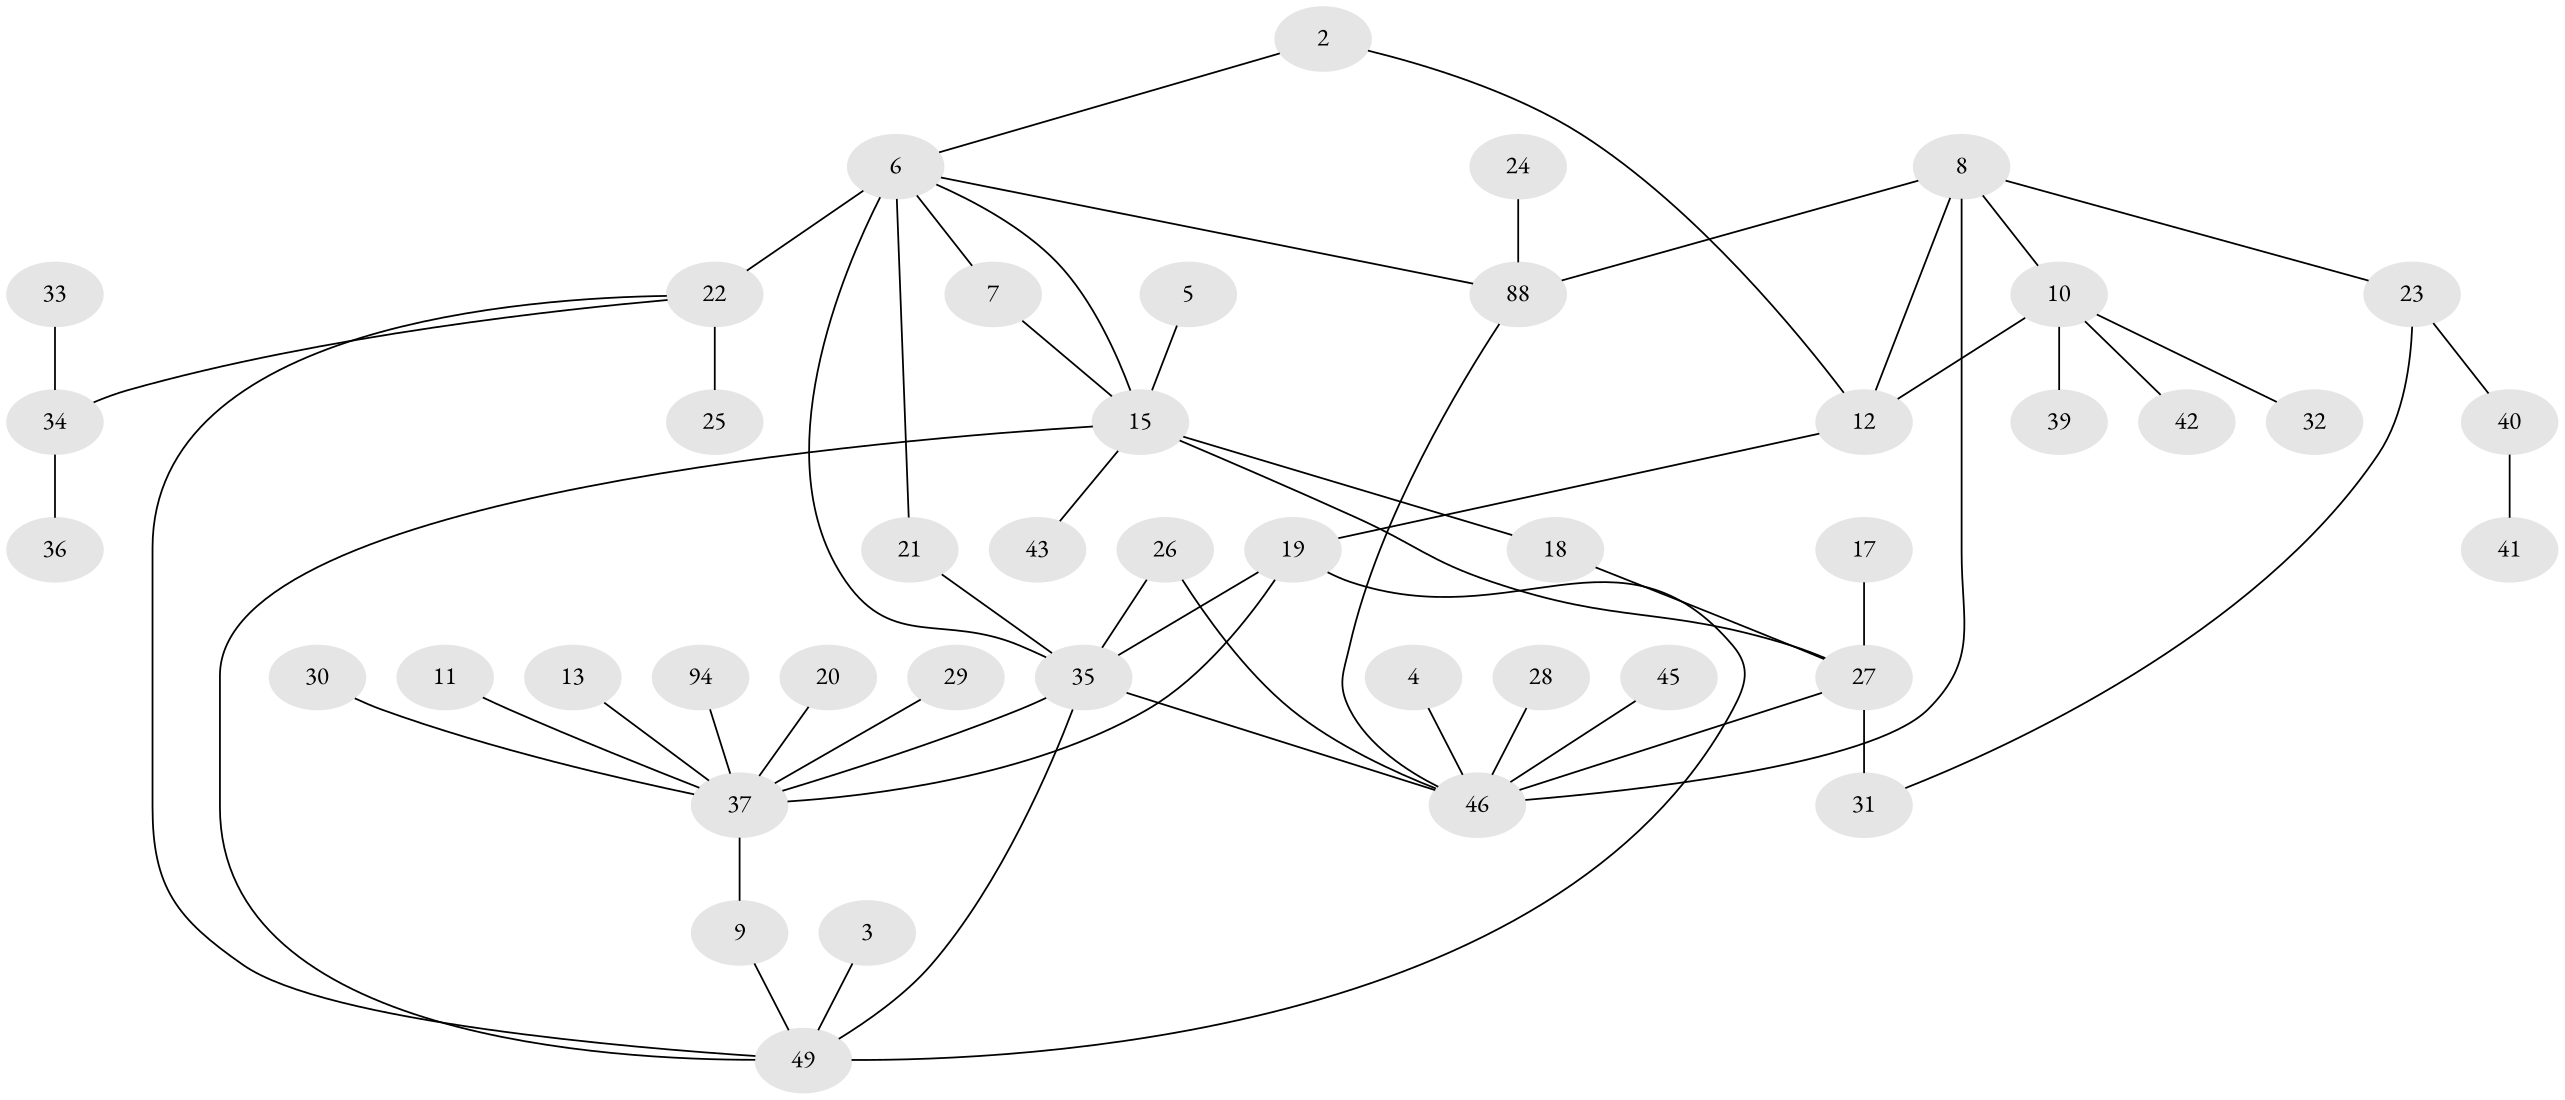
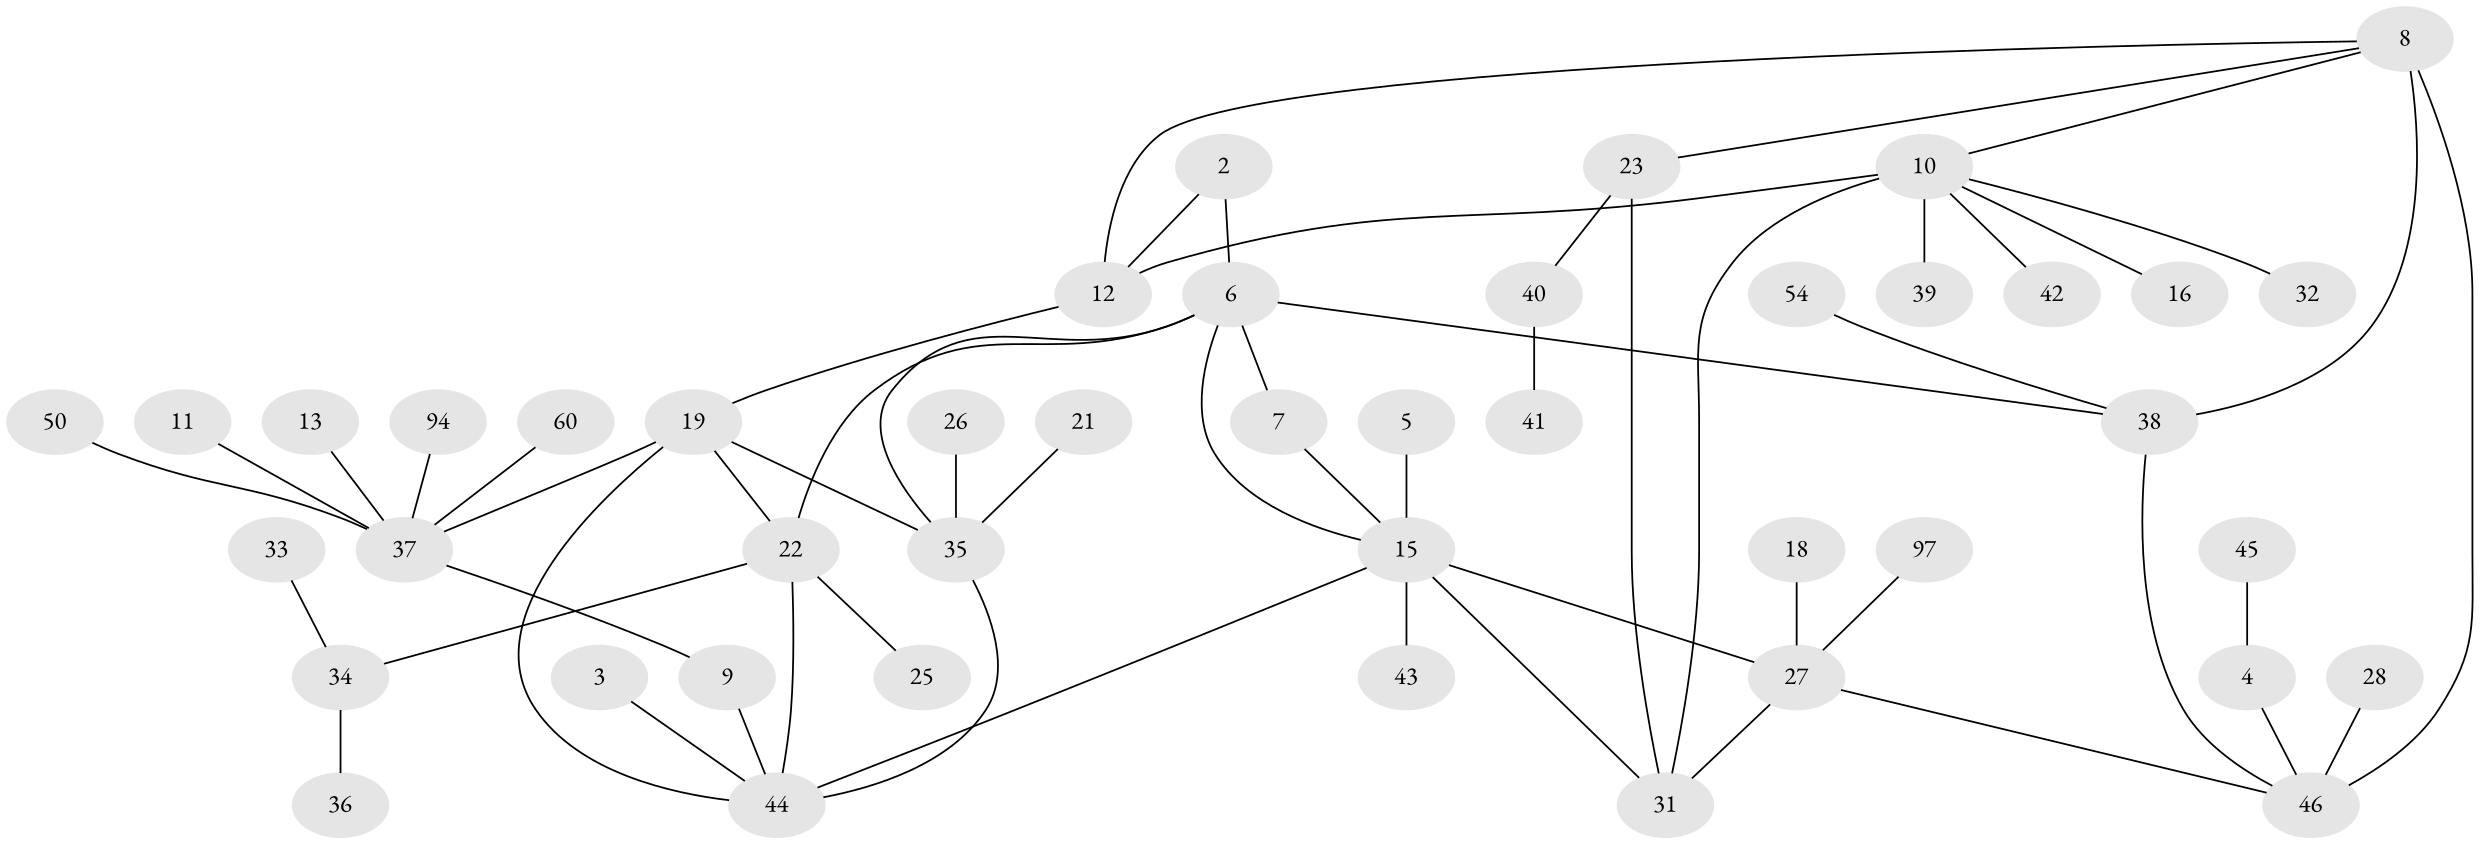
(1518, 167) -> (1797, 294)
(1518, 294) -> (2150, 422)
none -> (2180, 294)
(903, 358) -> none
none -> (1699, 429)
none -> (742, 486)
(1348, 486) -> (1536, 677)
(1864, 550) -> (1924, 550)
(317, 678) -> (55, 422)
(828, 678) -> (566, 422)
(956, 678) -> none
(1290, 708) -> none
(1281, 741) -> none
(1573, 741) -> (2247, 614)
(916, 748) -> none
(803, 1061) -> (777, 805)
